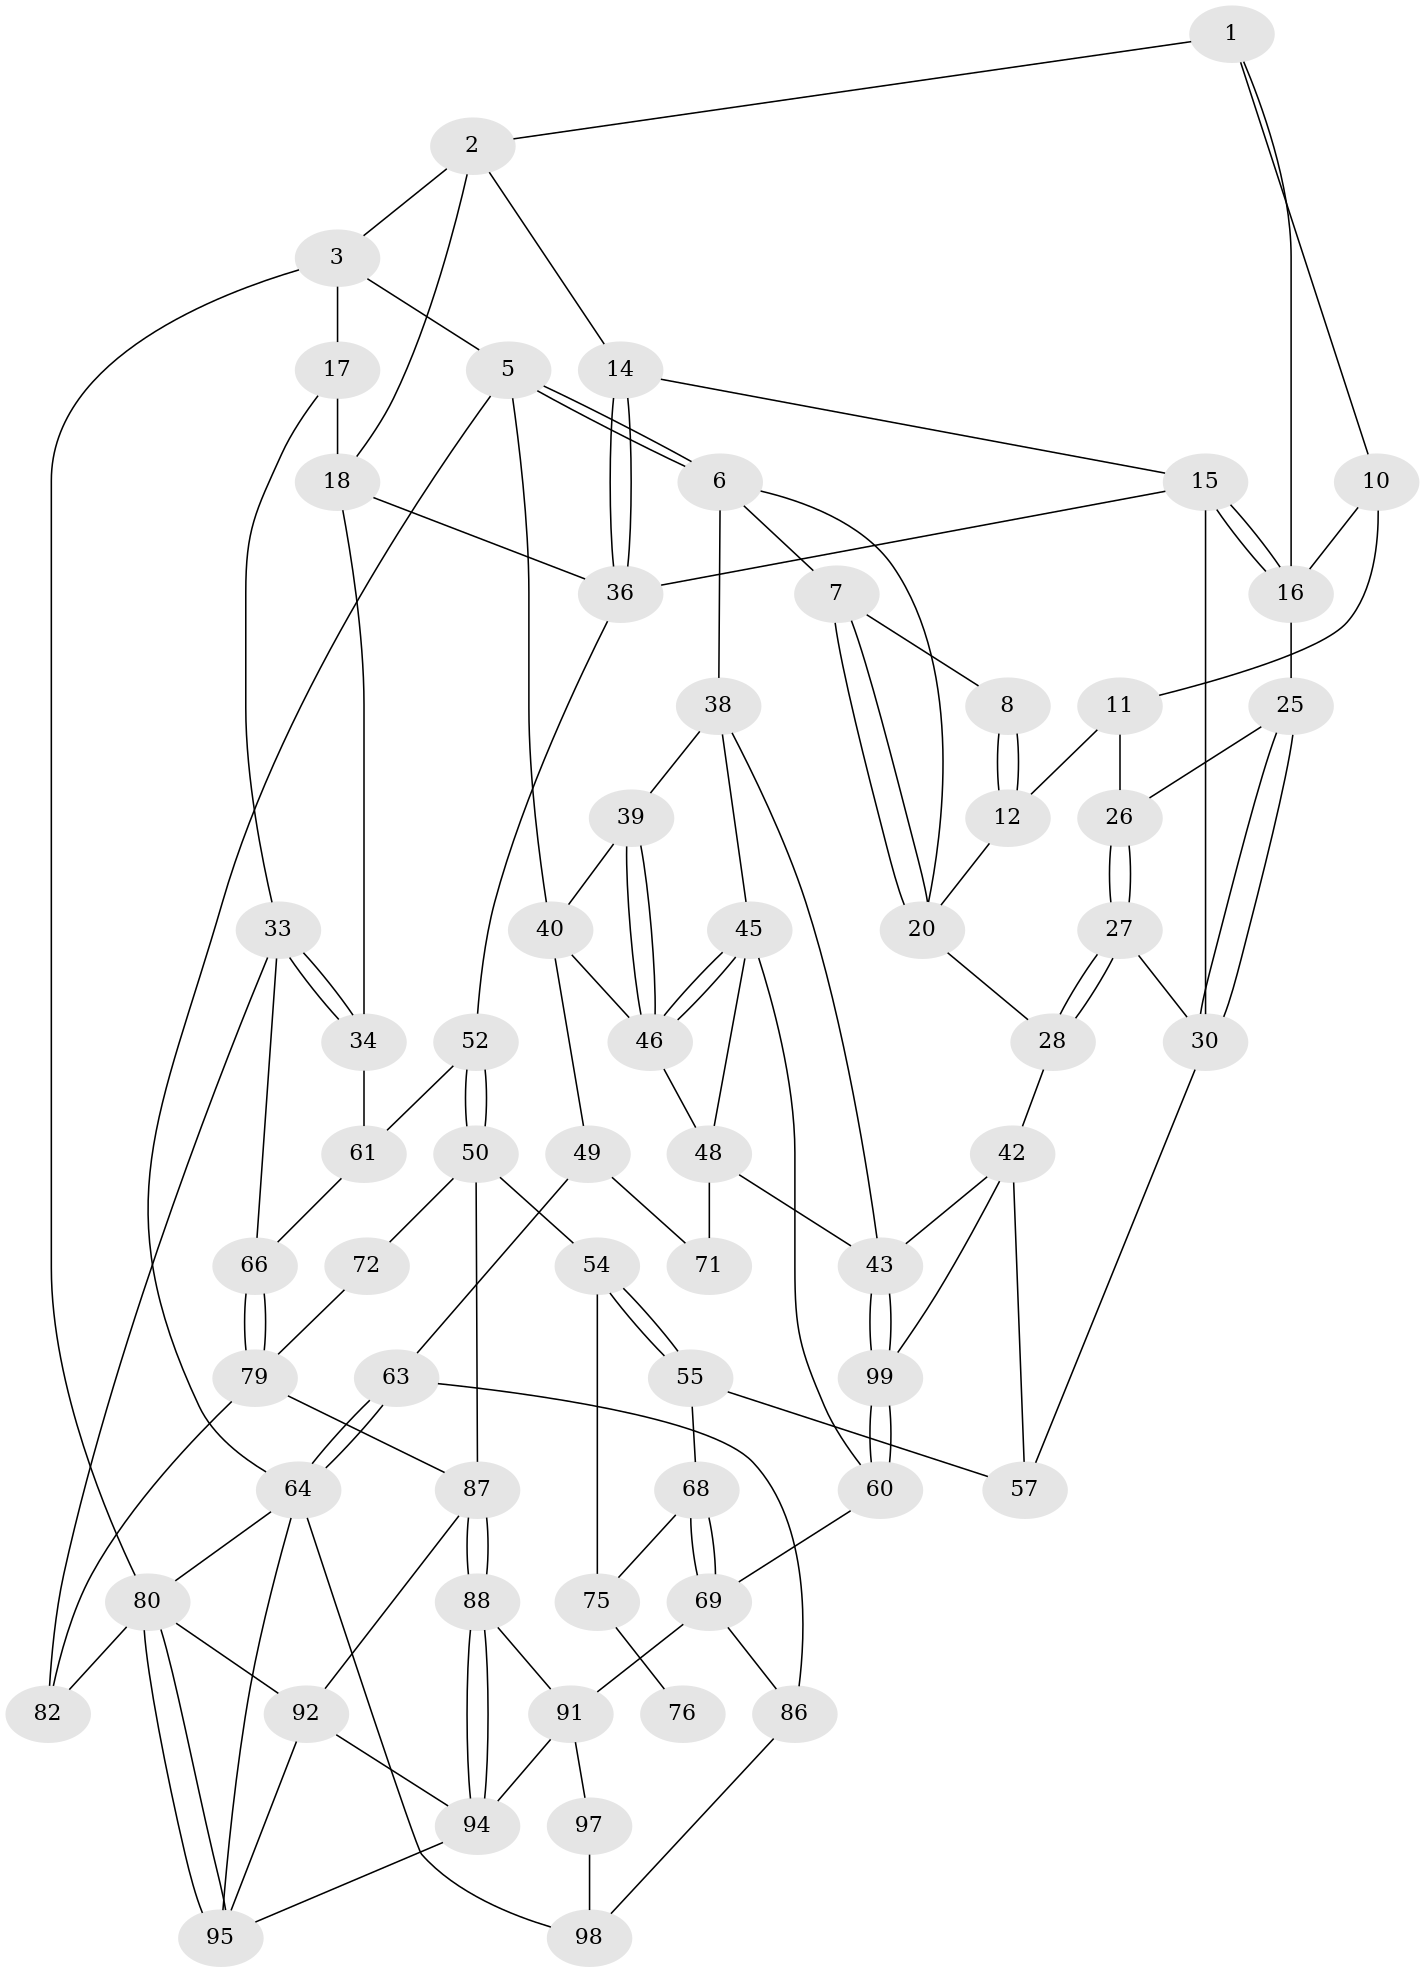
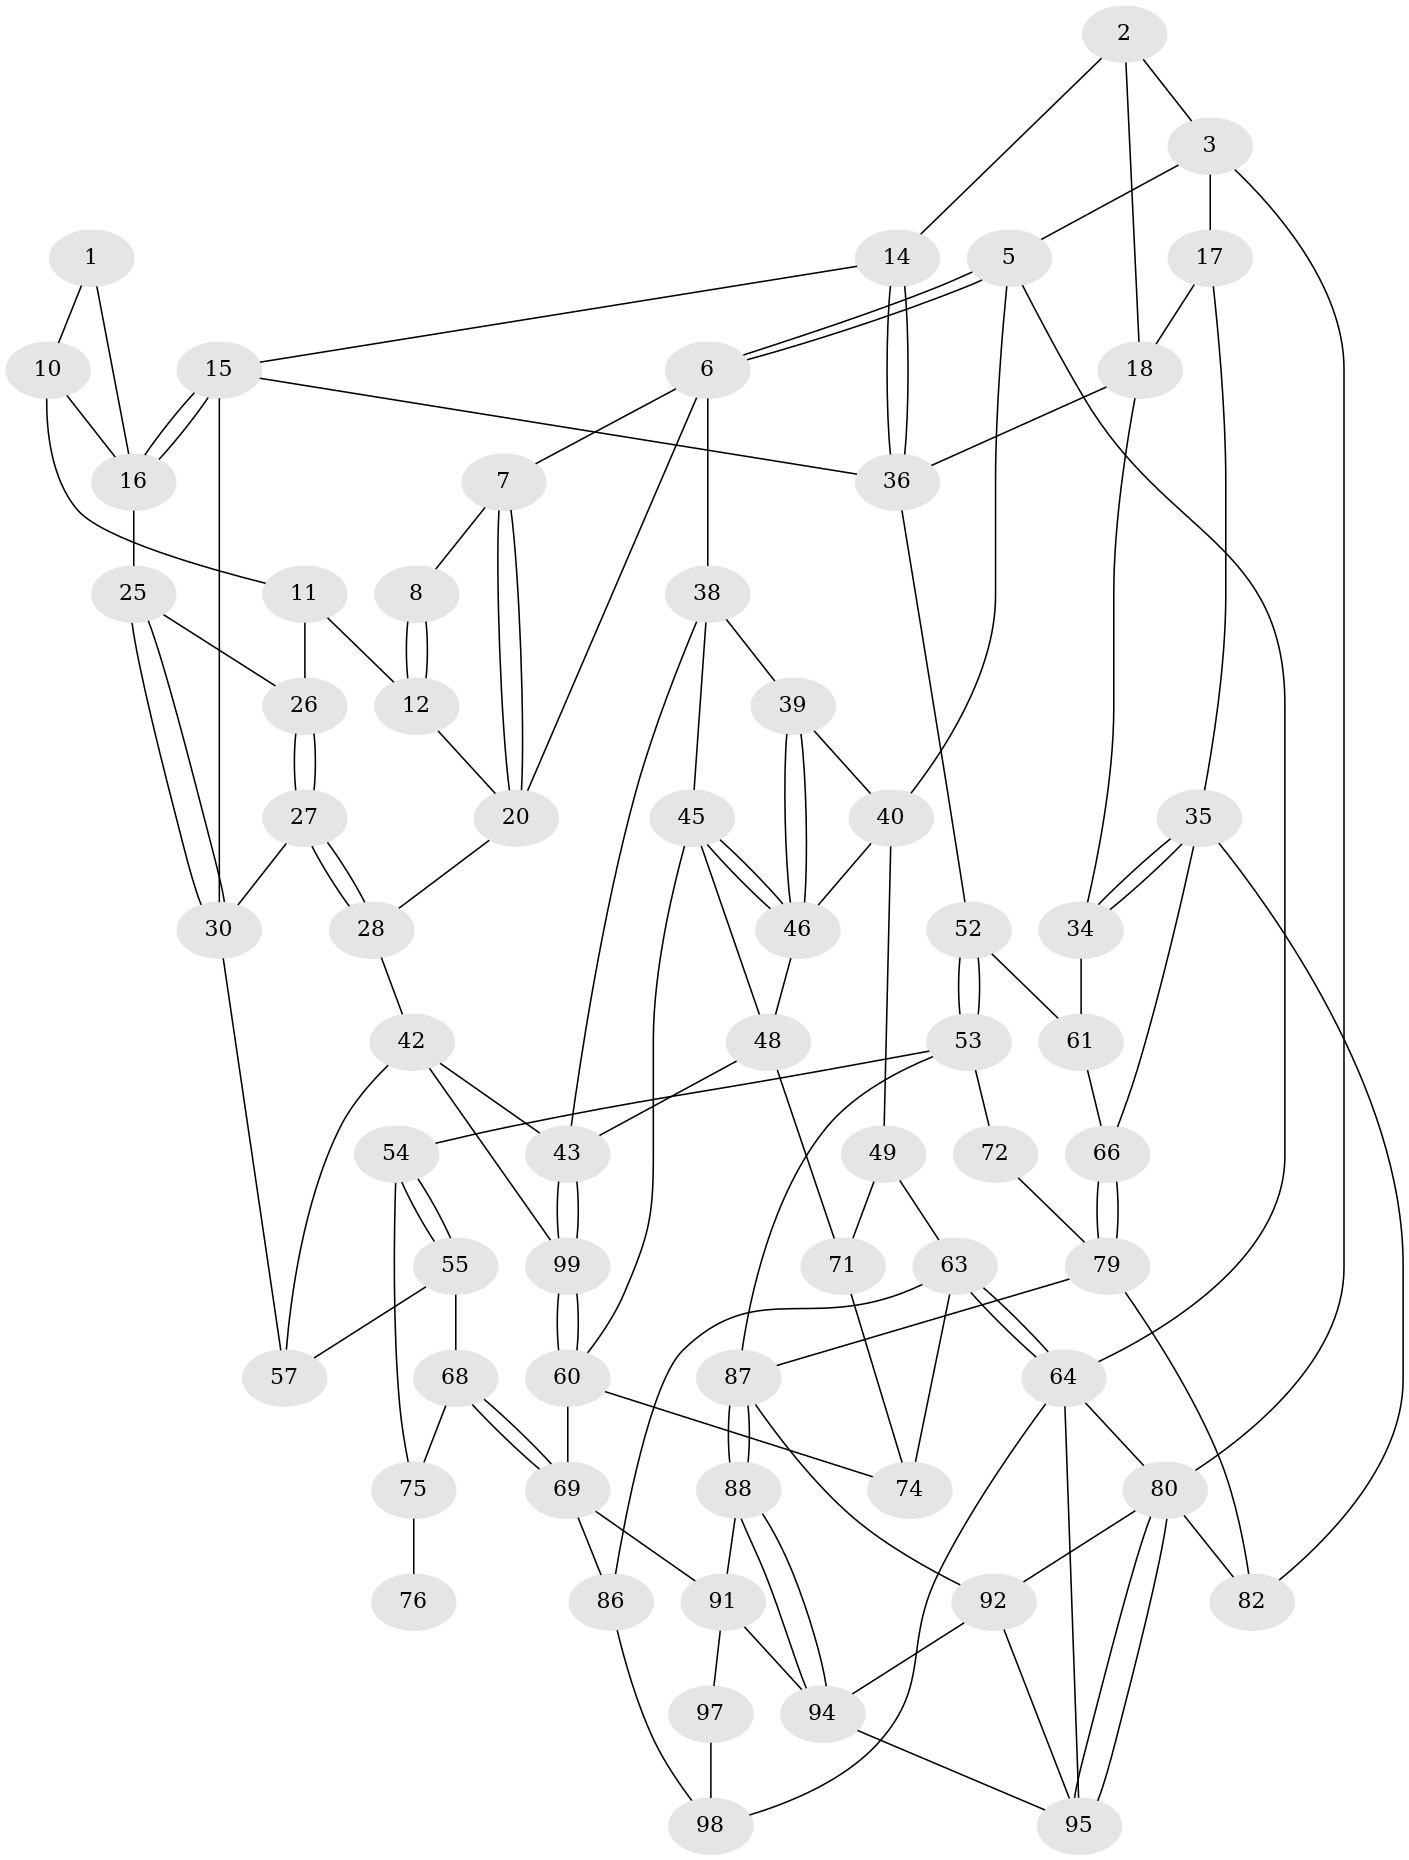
(852, 90) -> none
(278, 930) -> (1199, 818)
(476, 1154) -> (969, 1042)
none -> (910, 1490)
